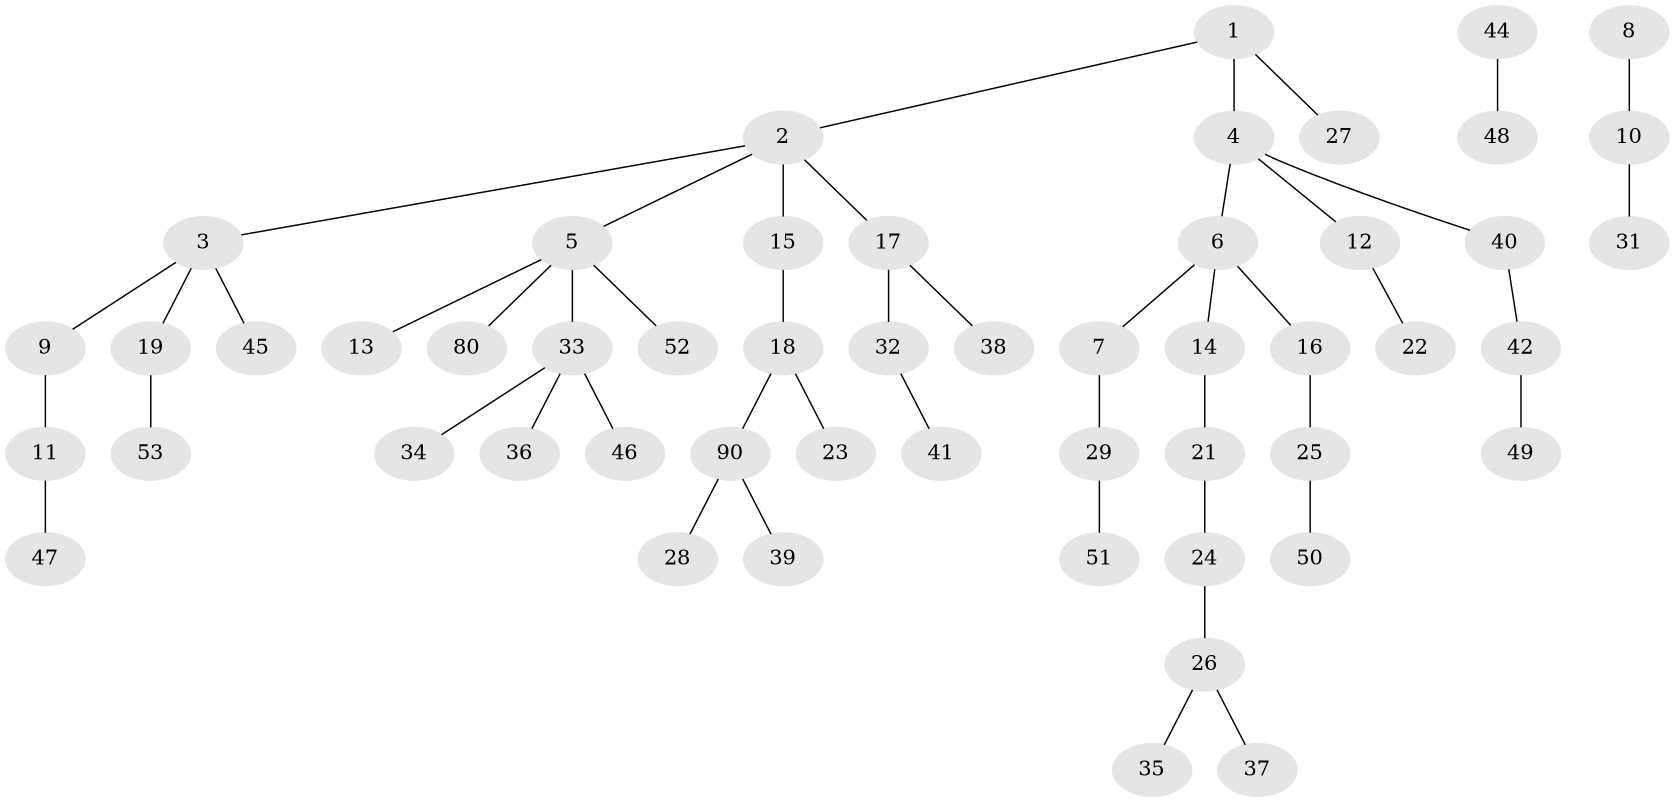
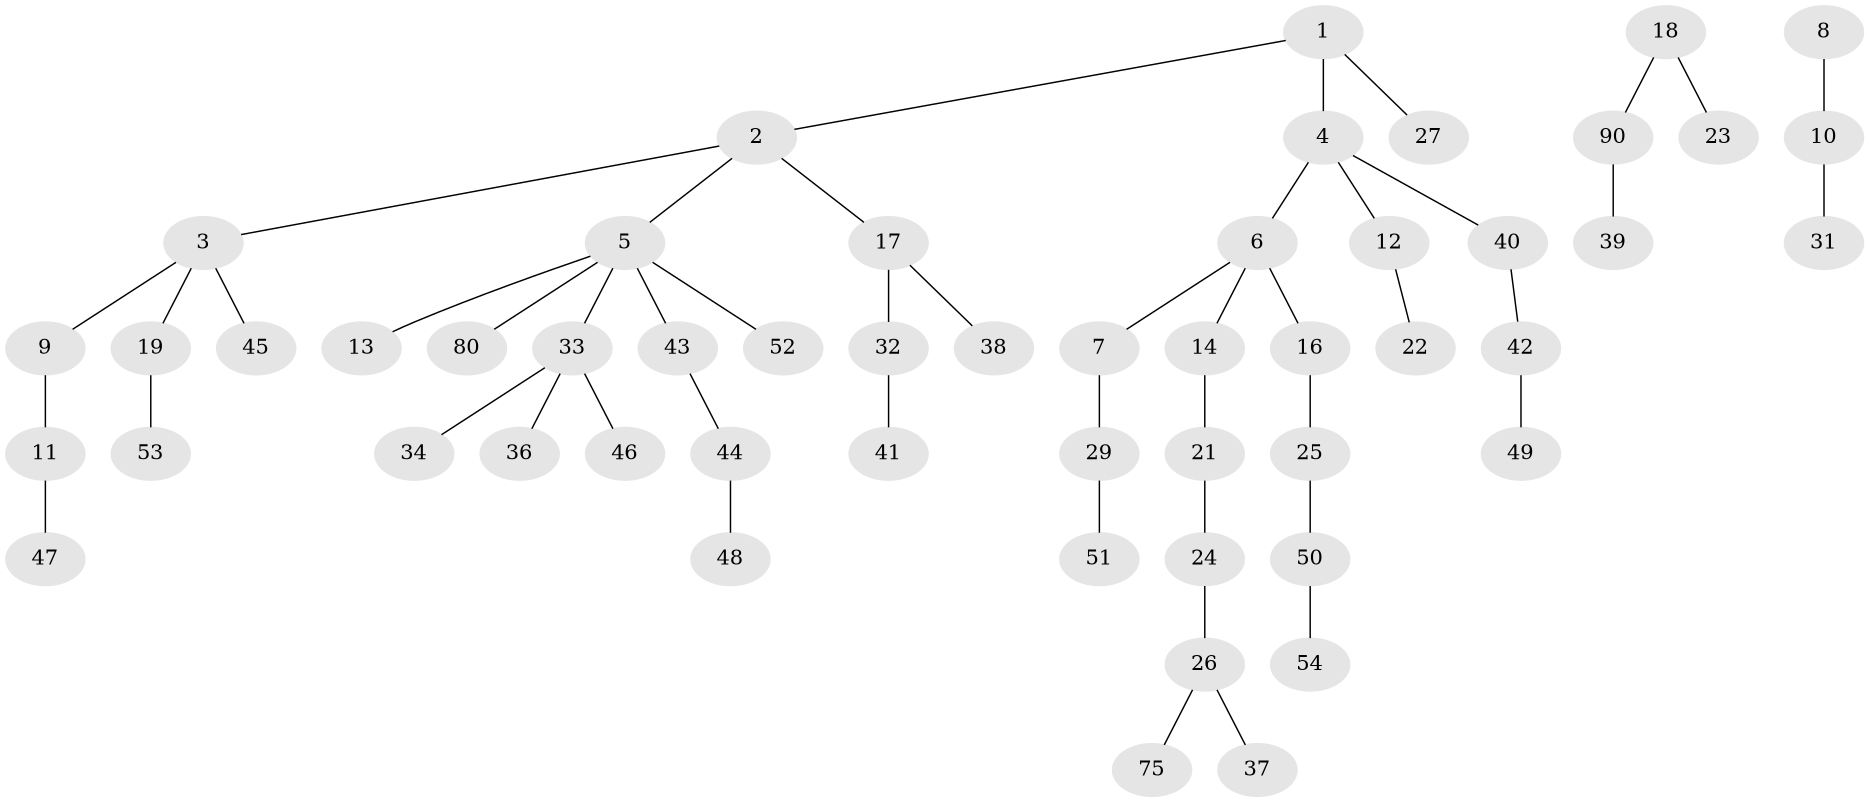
(783, 243) -> none
none -> (678, 348)
(678, 559) -> none
none -> (1310, 665)
(1152, 770) -> (1152, 770)
